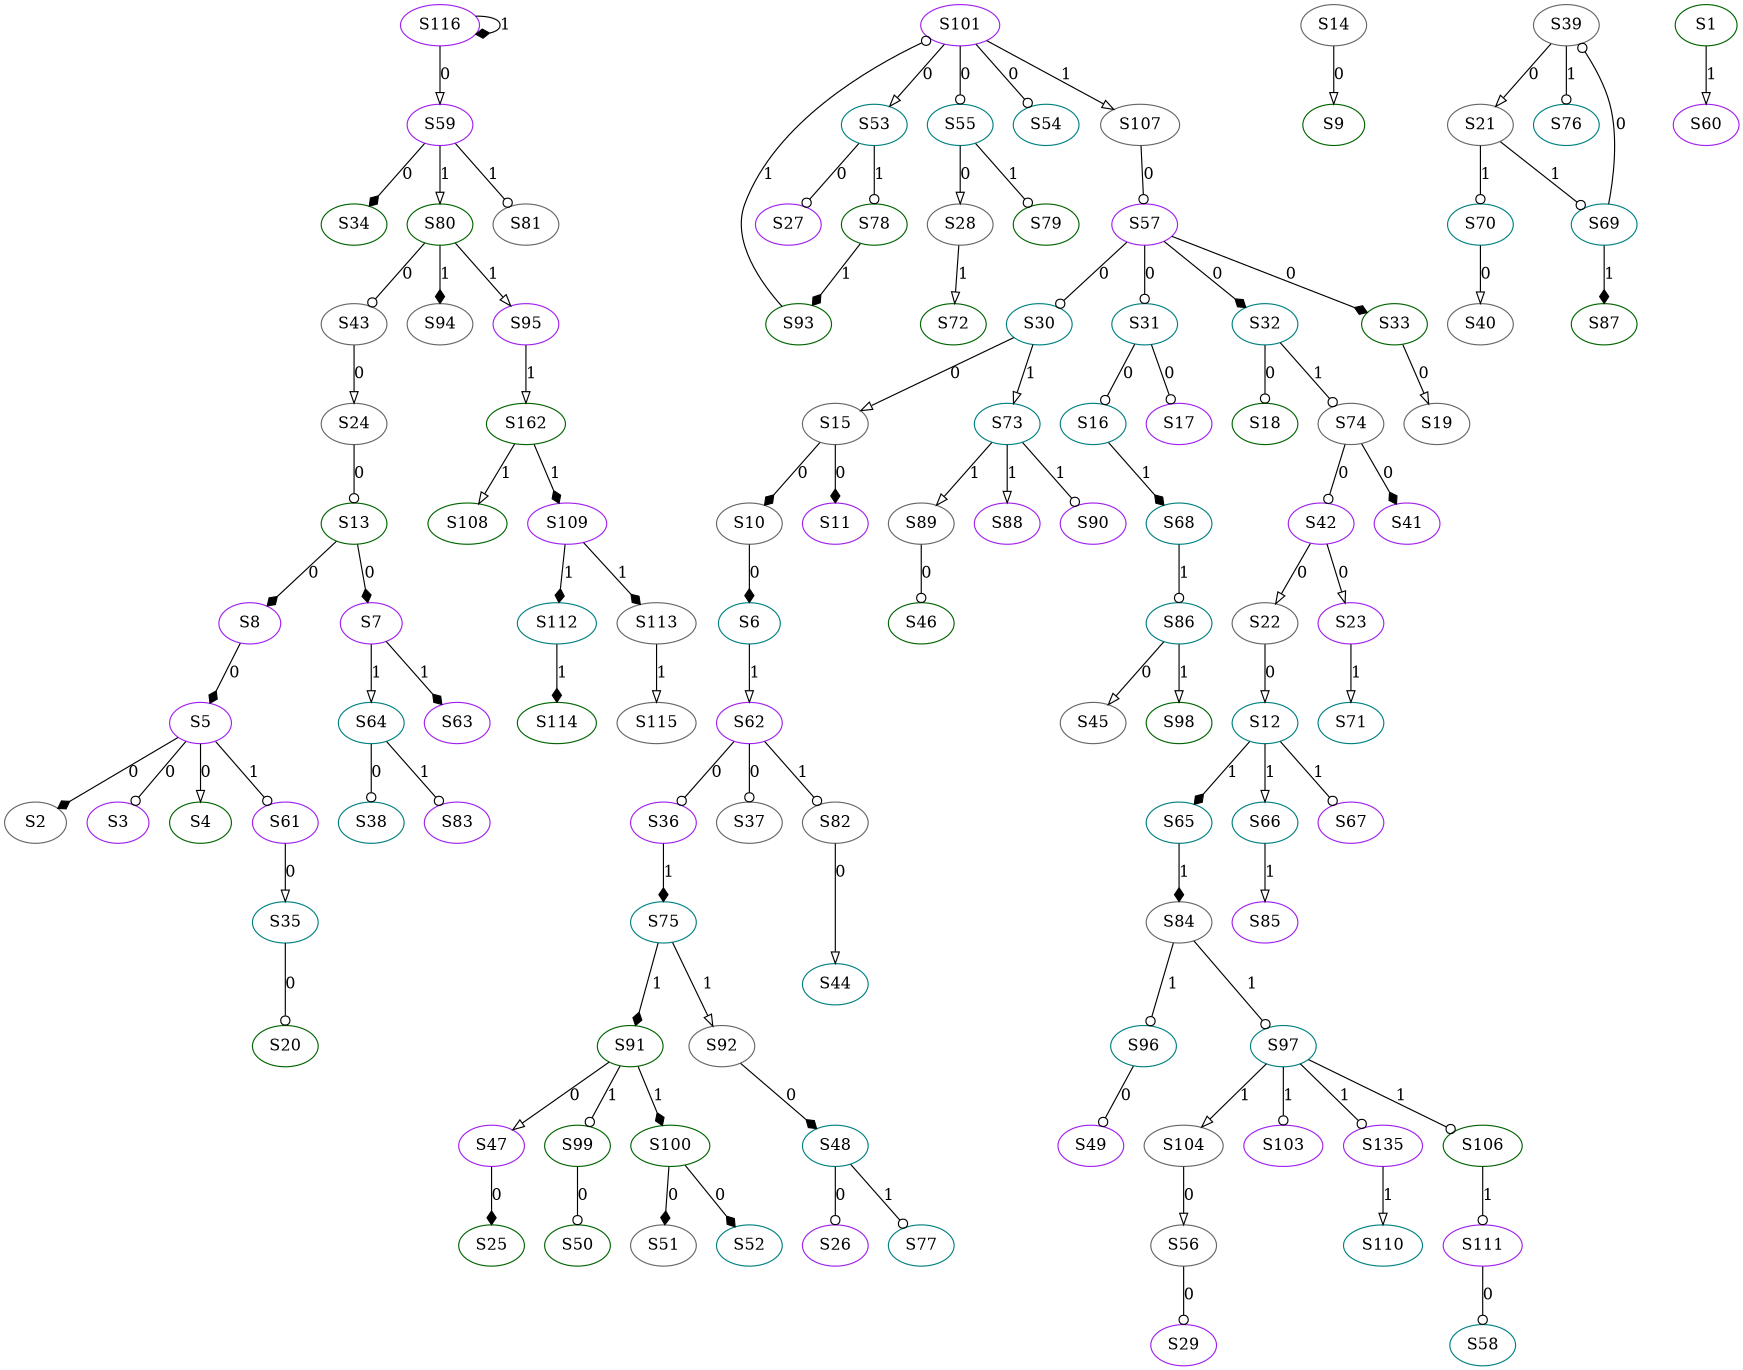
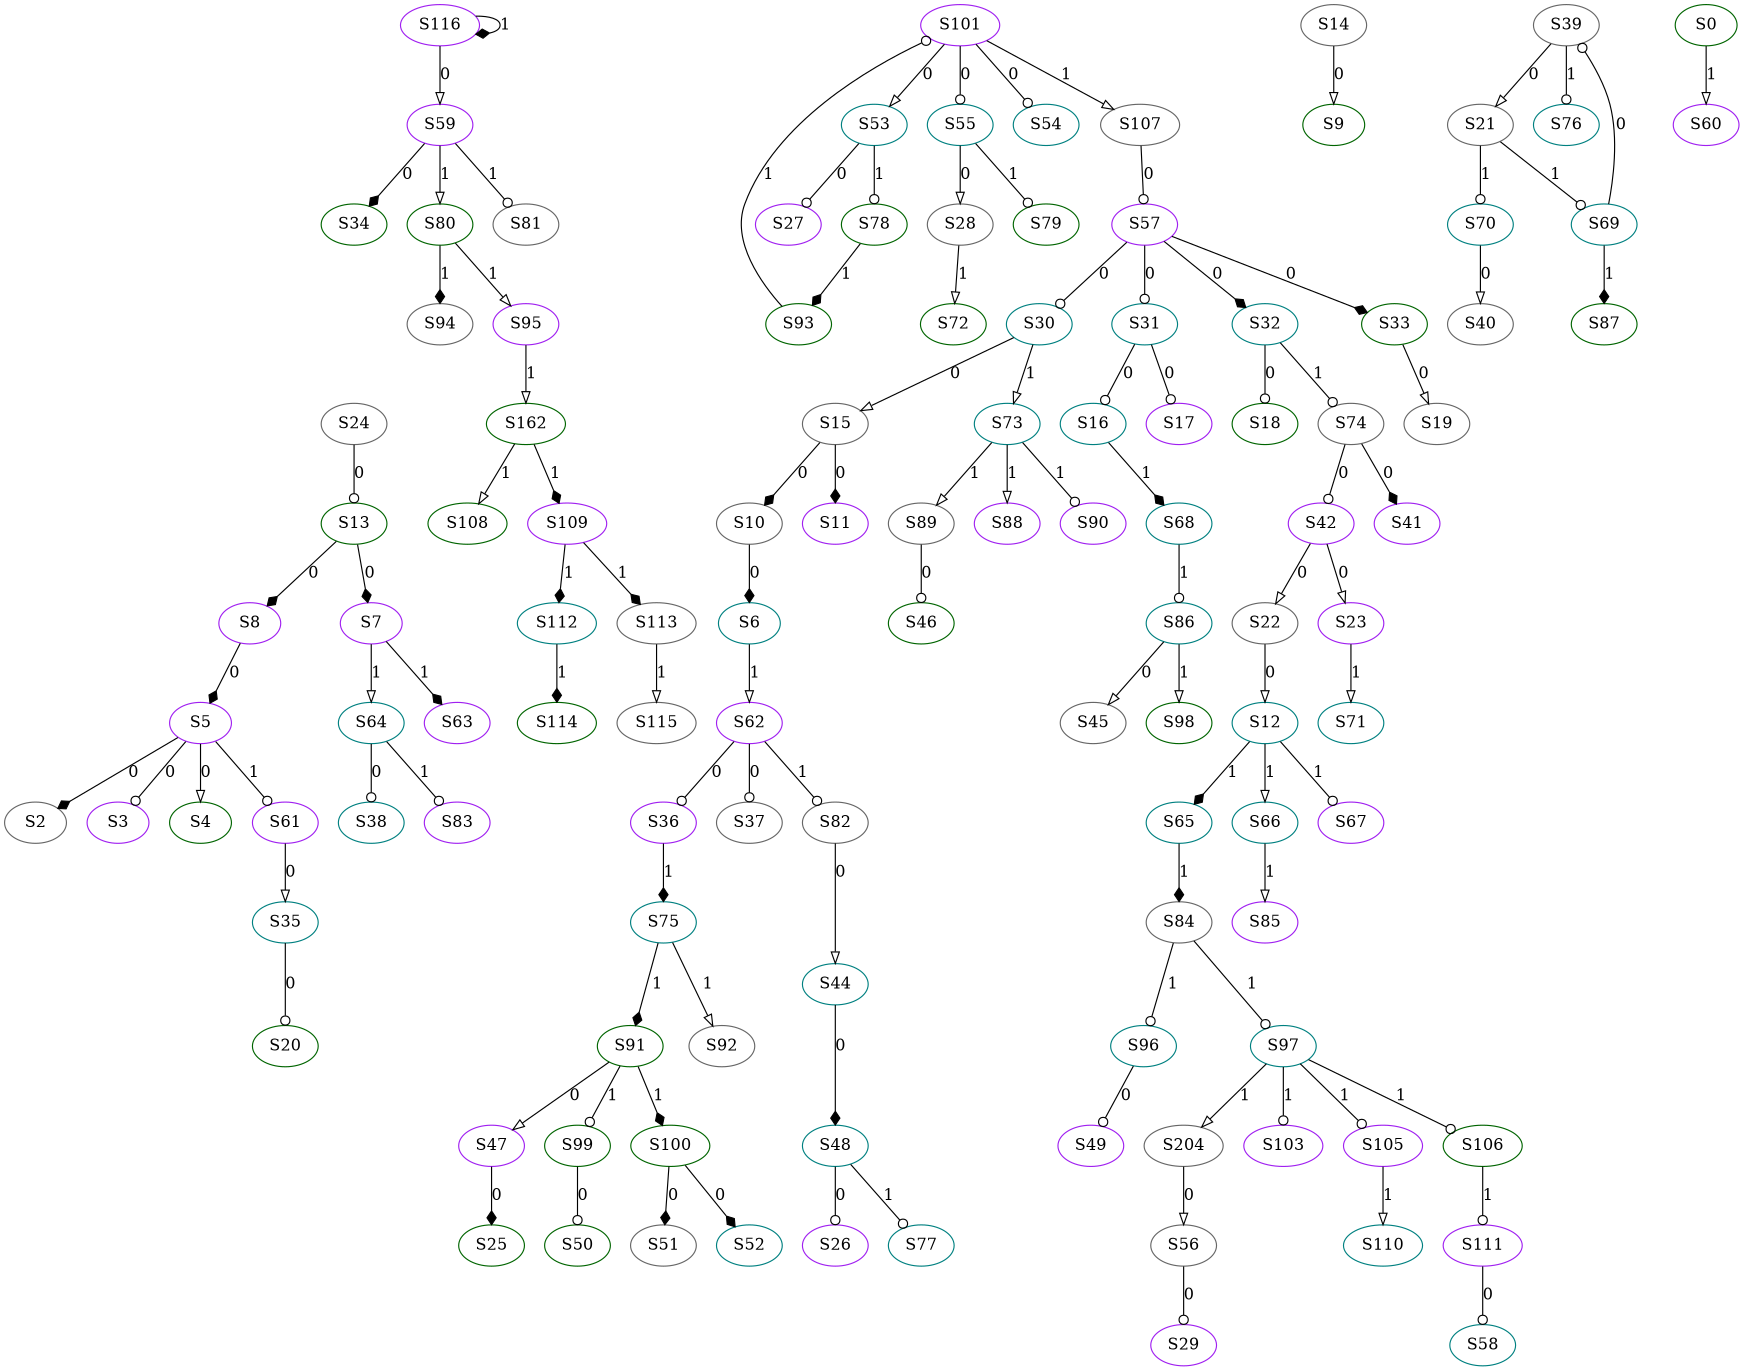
(1706, 25) -> (1706, 25)
(354, 324) -> none
(773, 1091) -> (835, 1058)
(1184, 1146) -> (1184, 1146)
(1383, 1146) -> (1383, 1146)
